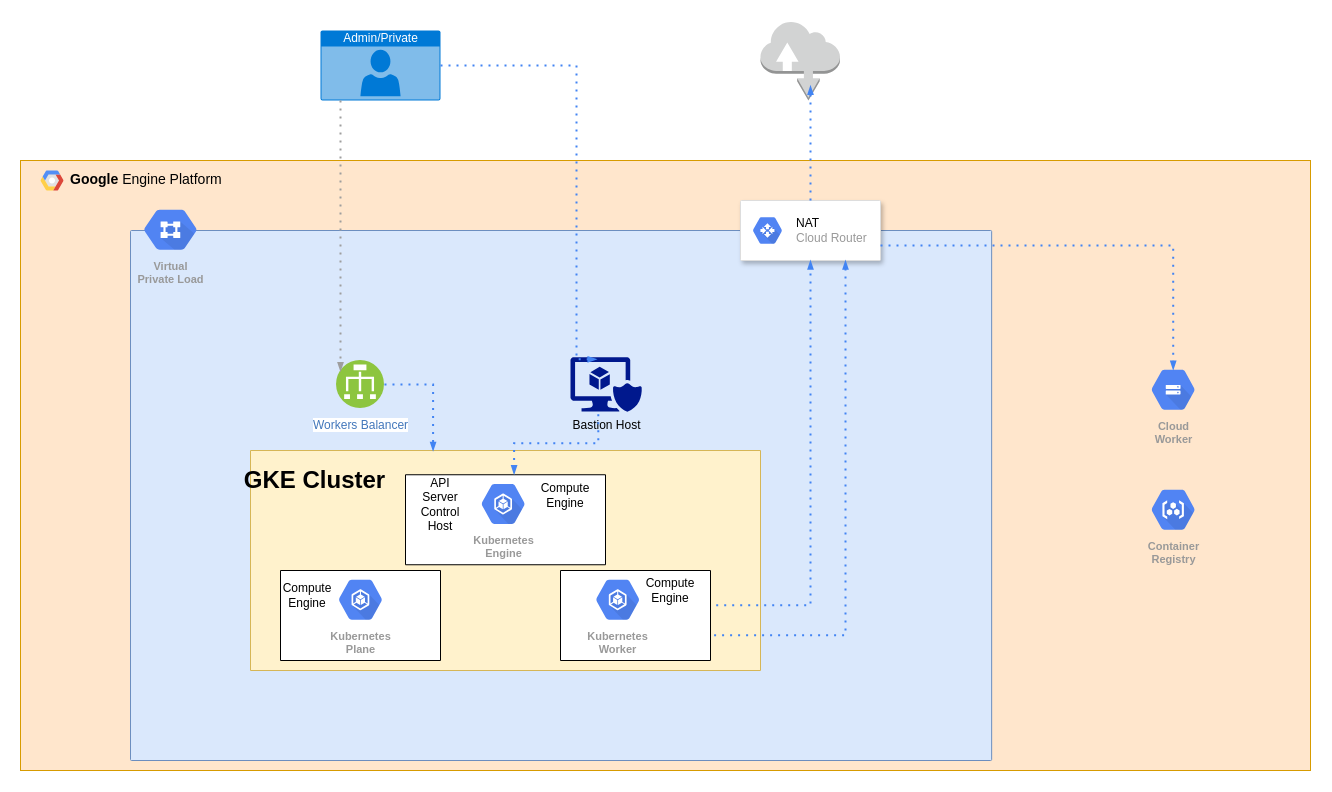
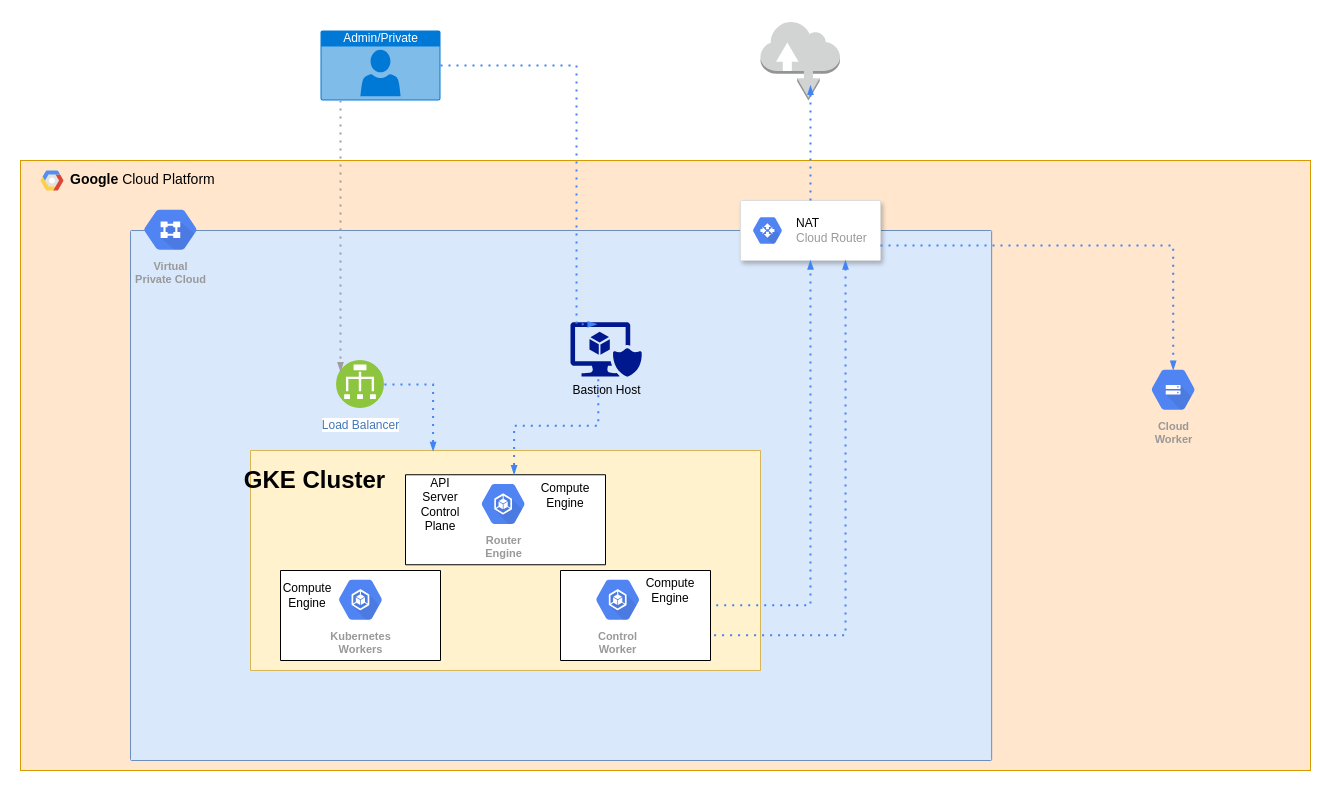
(148, 180) -> (144, 180)
(171, 274) -> (171, 274)
(606, 384) -> (606, 349)
(361, 426) -> (361, 426)
(441, 505) -> (441, 505)
(1173, 510) -> none
(504, 548) -> (504, 548)
(361, 644) -> (361, 644)
(618, 644) -> (618, 644)
